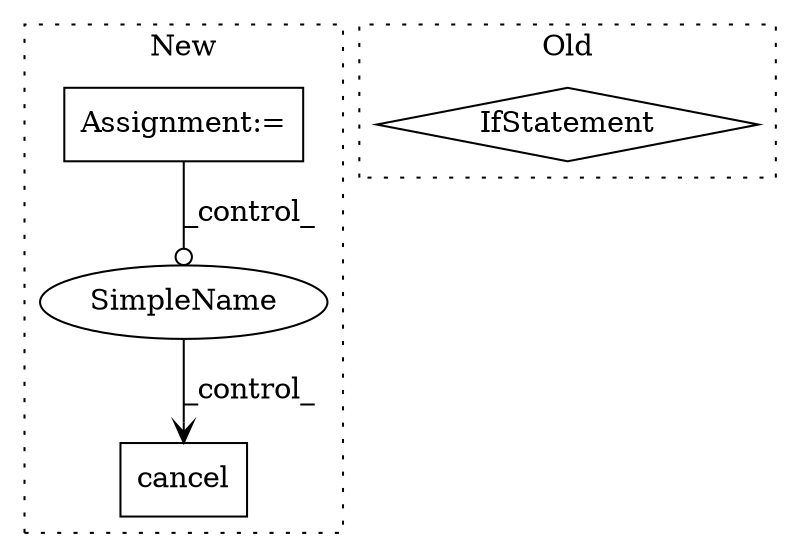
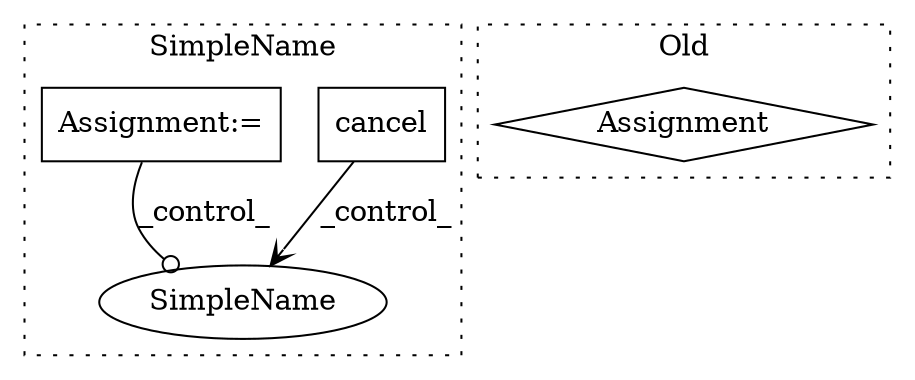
(184, 48) -> (243, 48)
(568, 125) -> (684, 125)
(184, 381) -> (319, 205)
